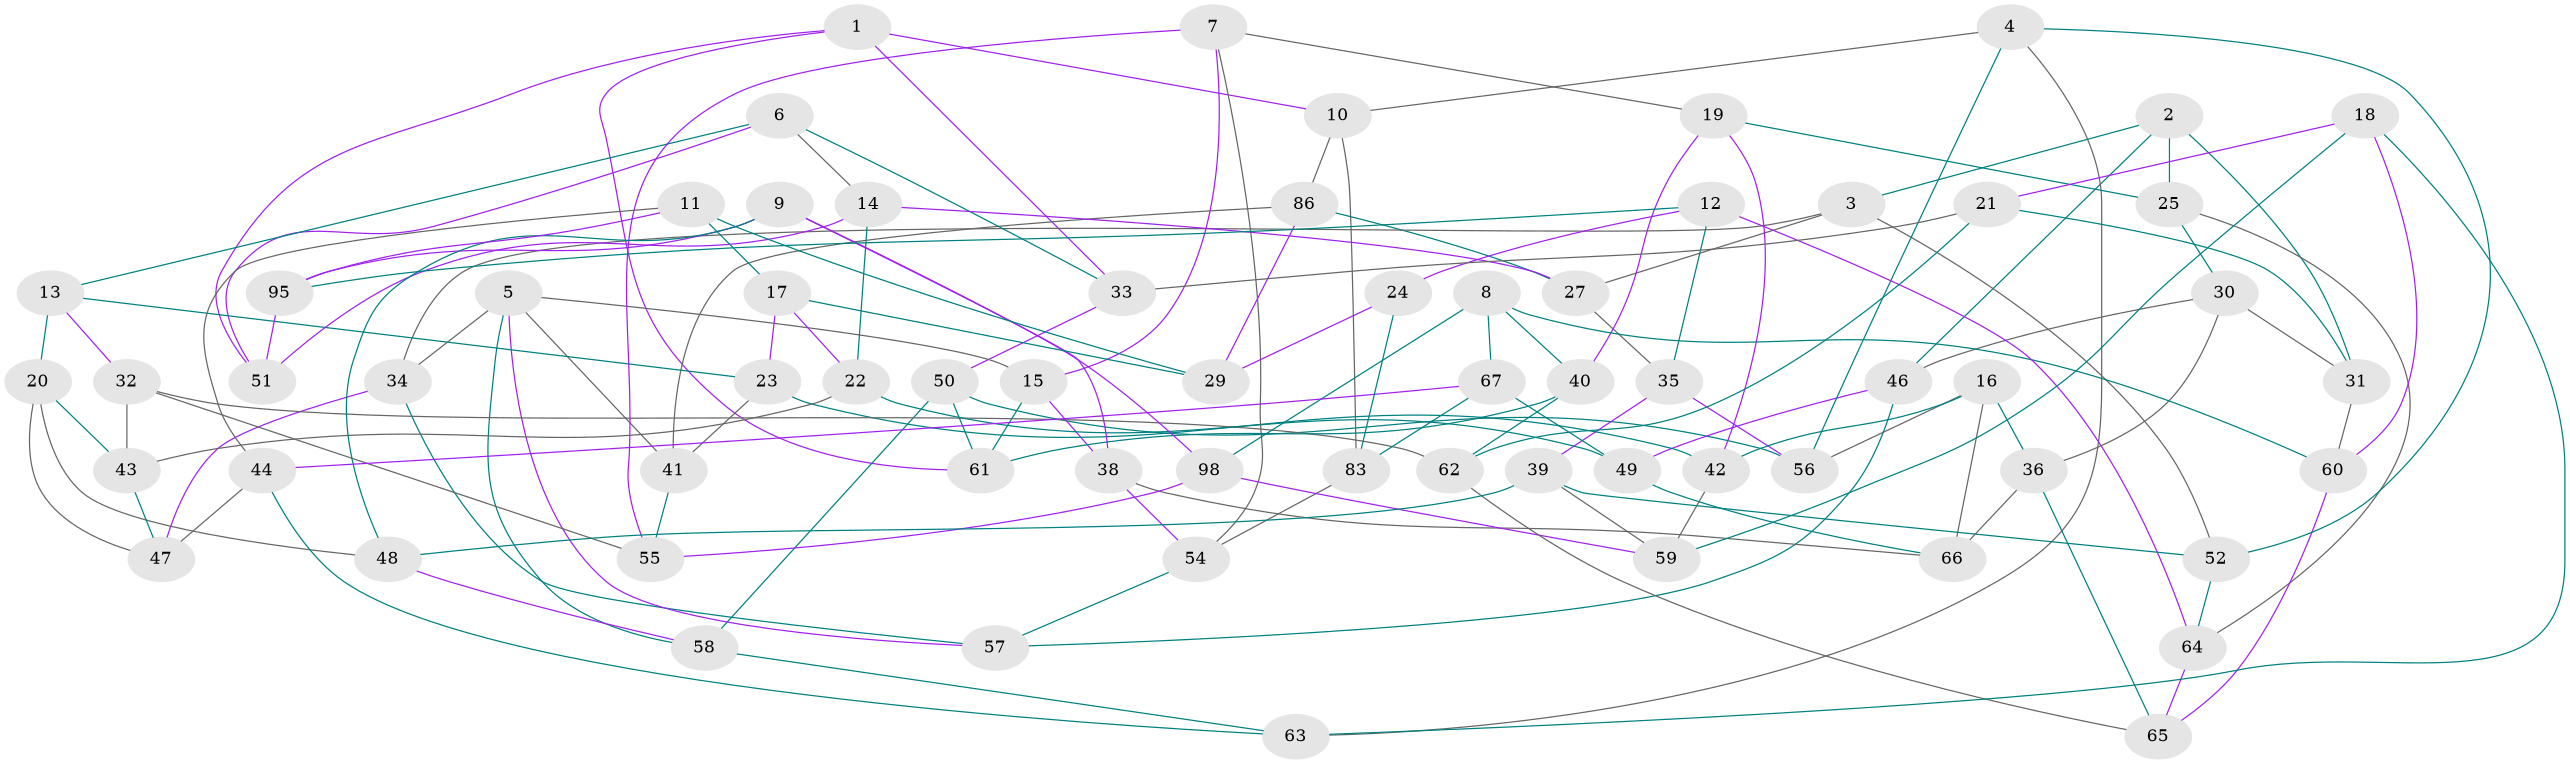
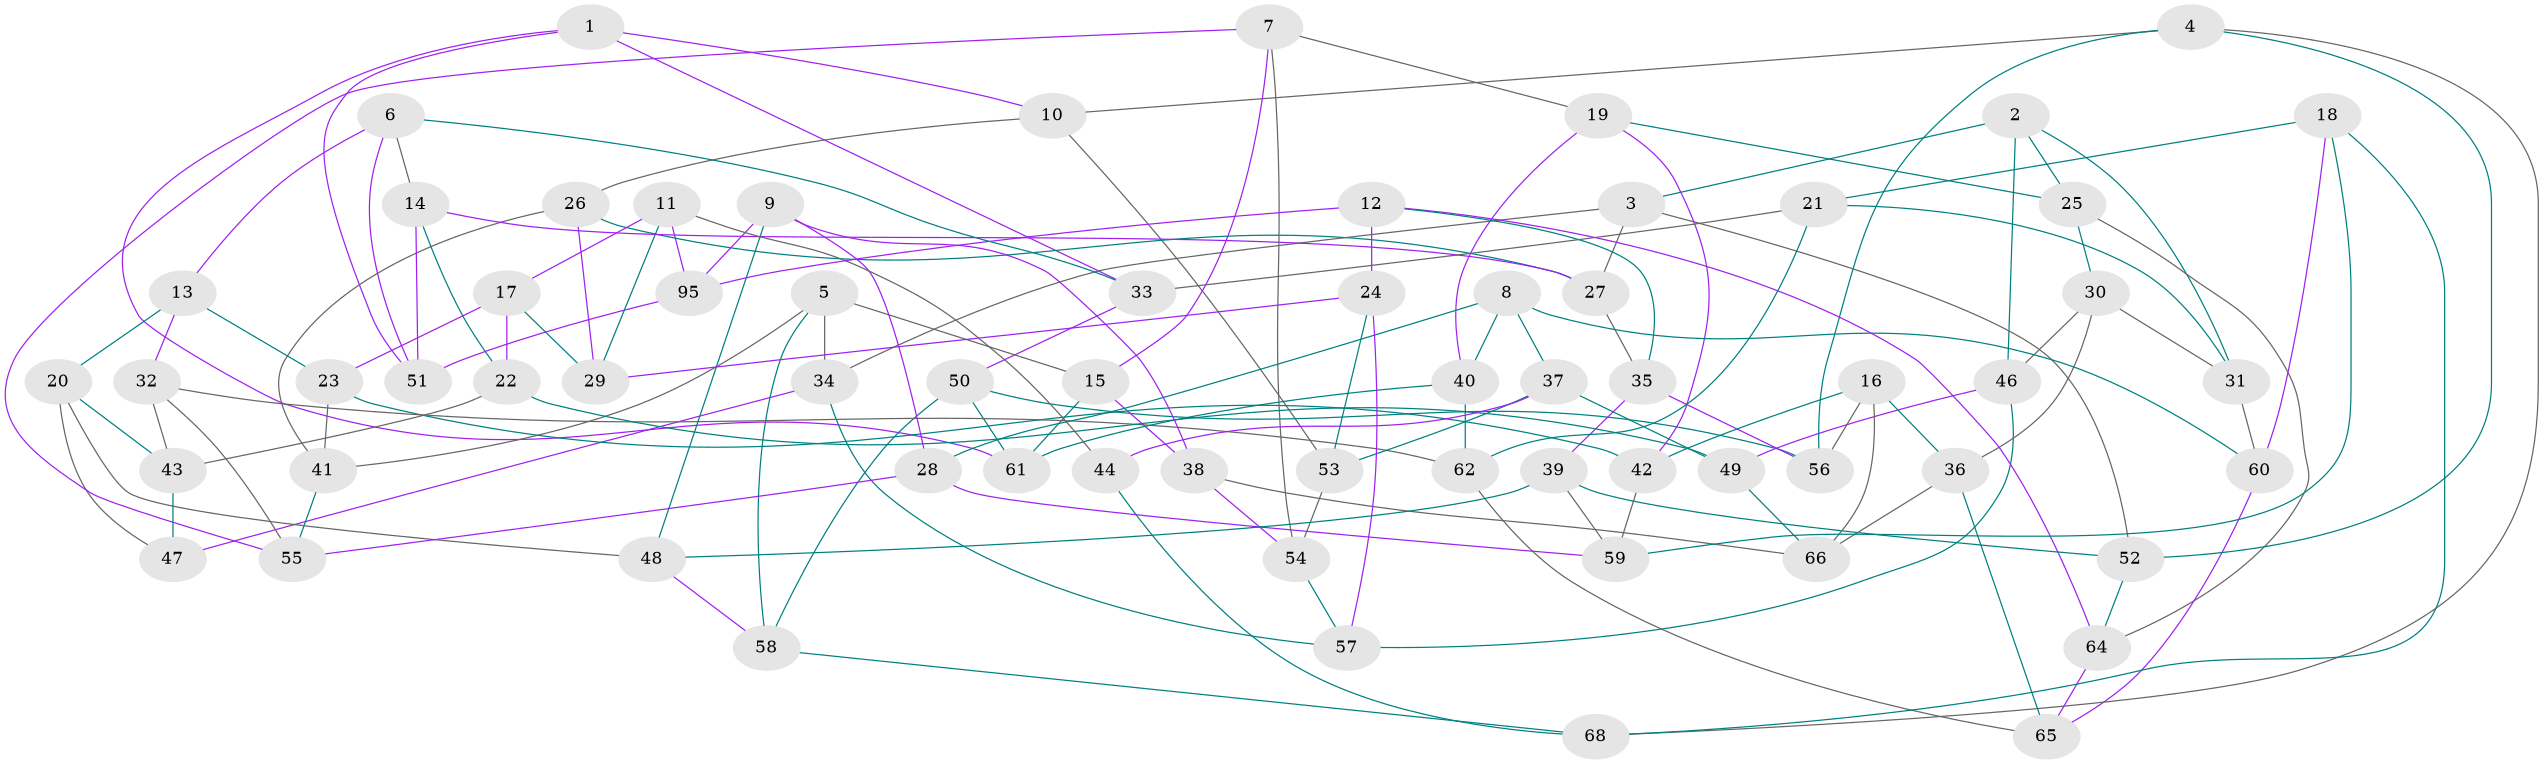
(2184, 158) -> (2071, 160)
(415, 204) -> (272, 191)
(1305, 205) -> (576, 205)
(994, 240) -> (1090, 230)
(741, 255) -> (590, 247)
(1492, 382) -> (1554, 382)
(1210, 471) -> (928, 471)
(1356, 471) -> (1330, 471)
(212, 515) -> none
(624, 592) -> (1376, 472)
(1296, 737) -> (1596, 737)
